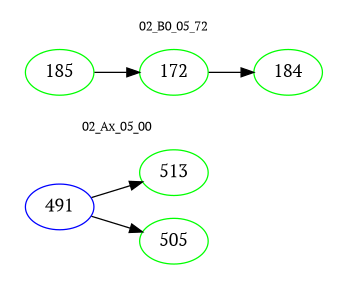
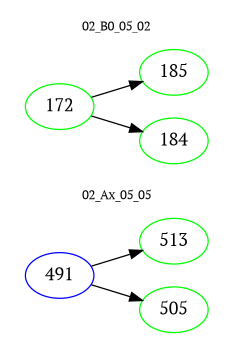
(174, 27) -> (117, 27)
(111, 72) -> (111, 91)
(117, 128) -> (117, 196)
